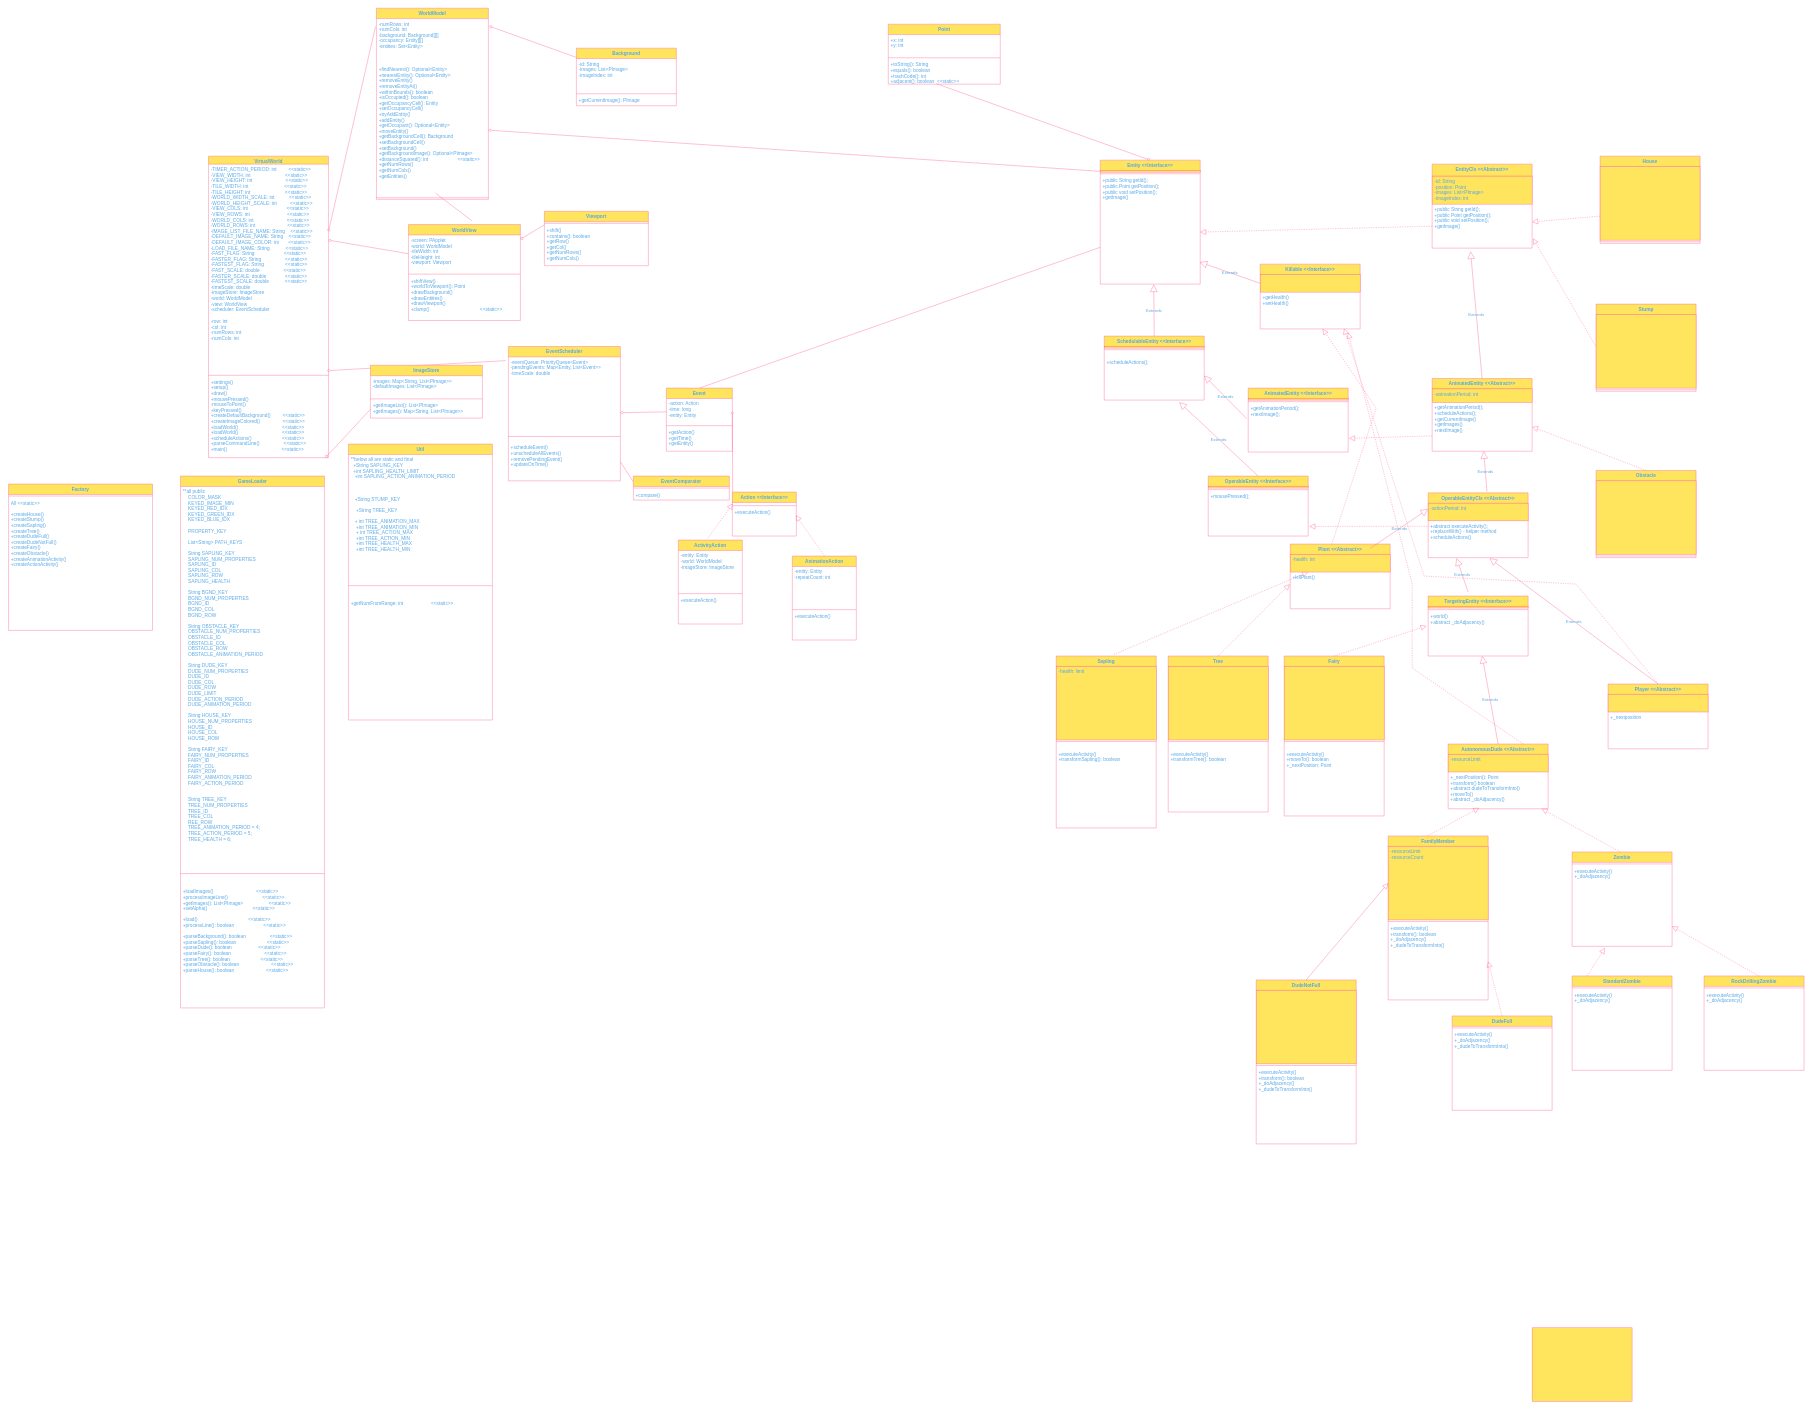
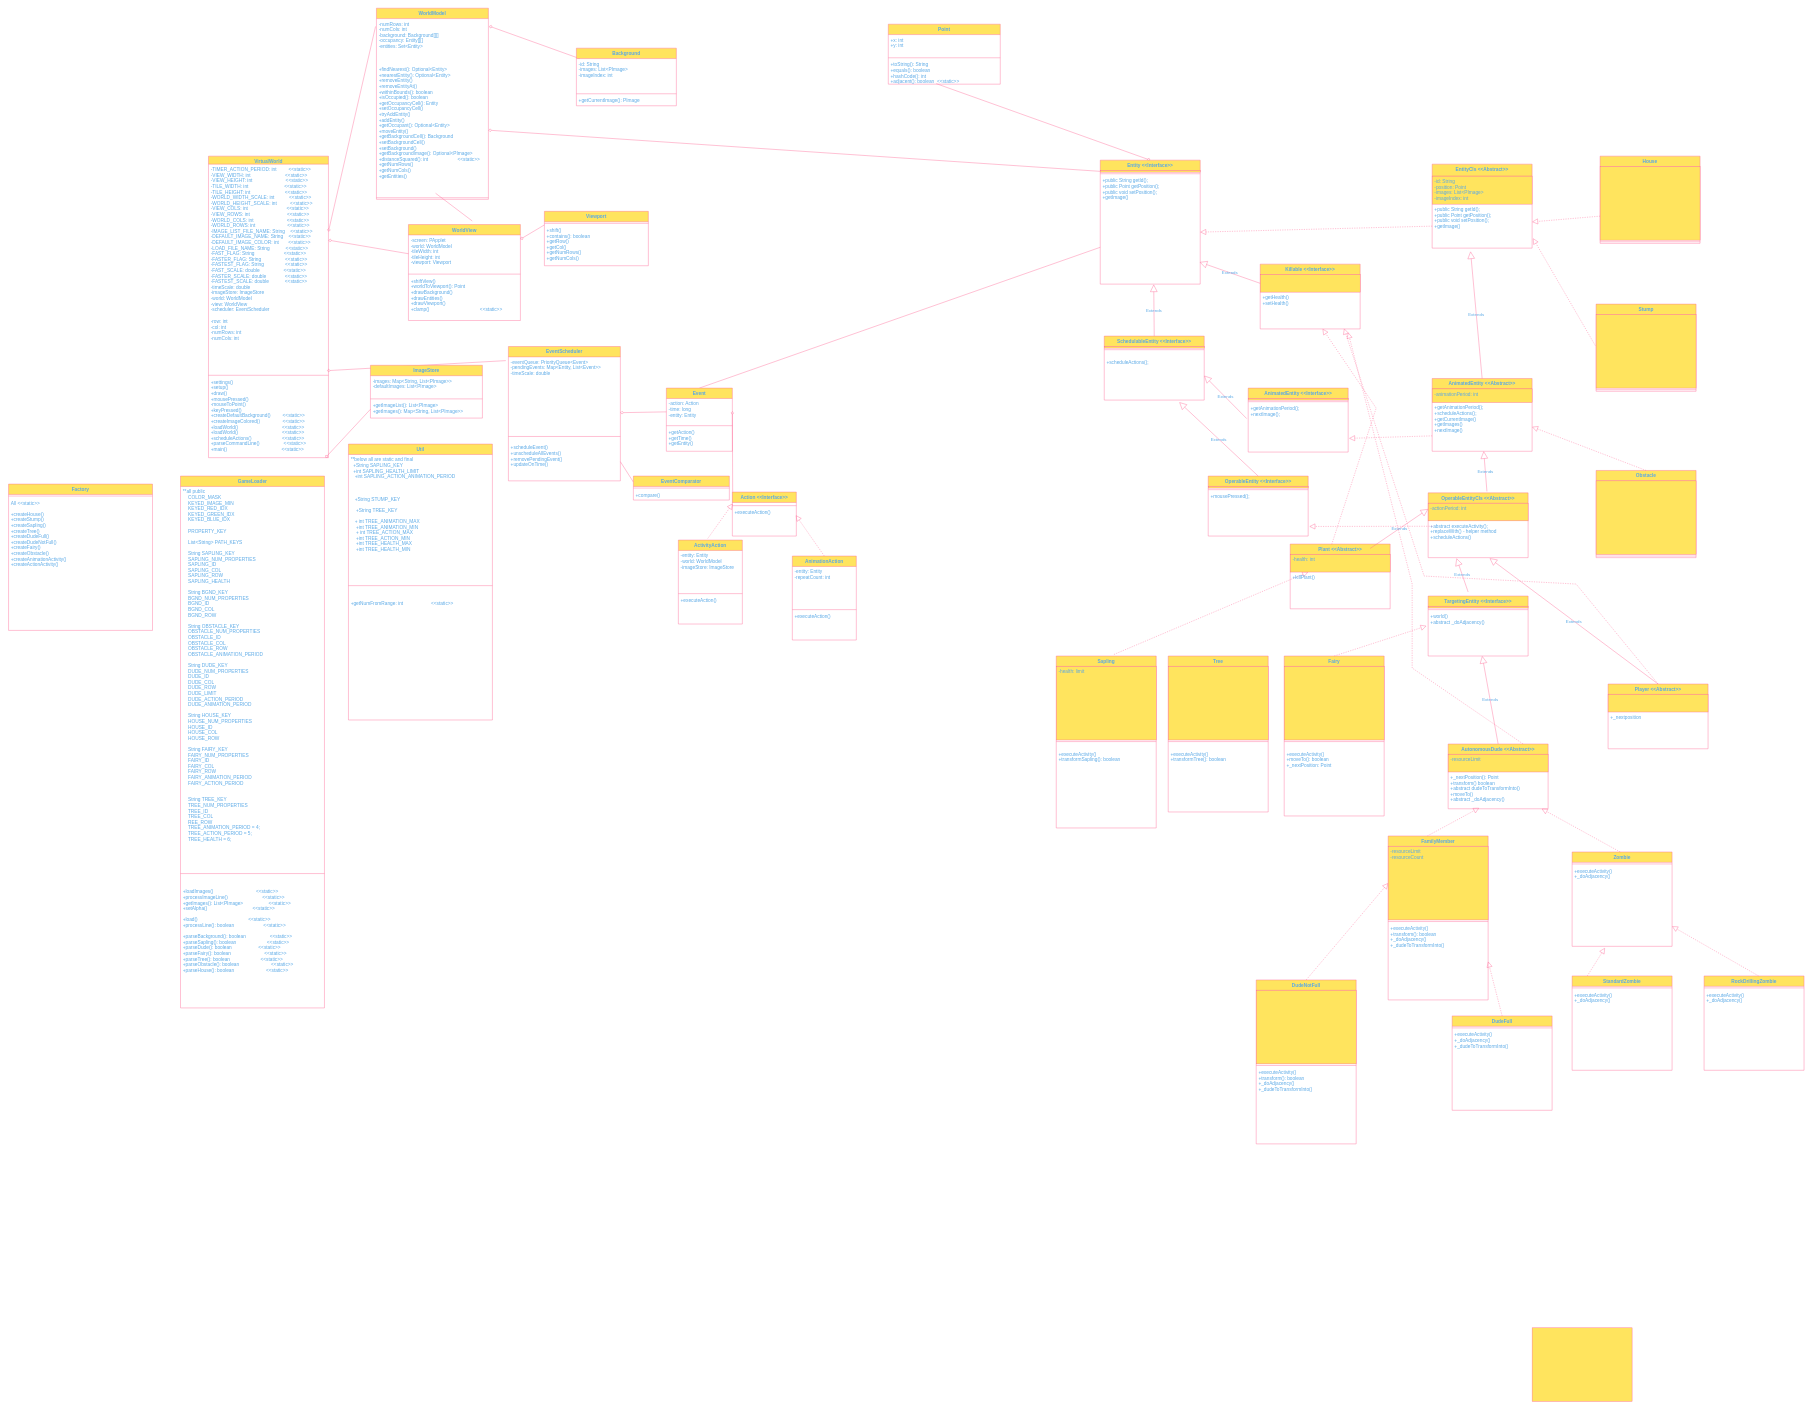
(1254, 621) -> none
(1345, 934) -> (1345, 934)
